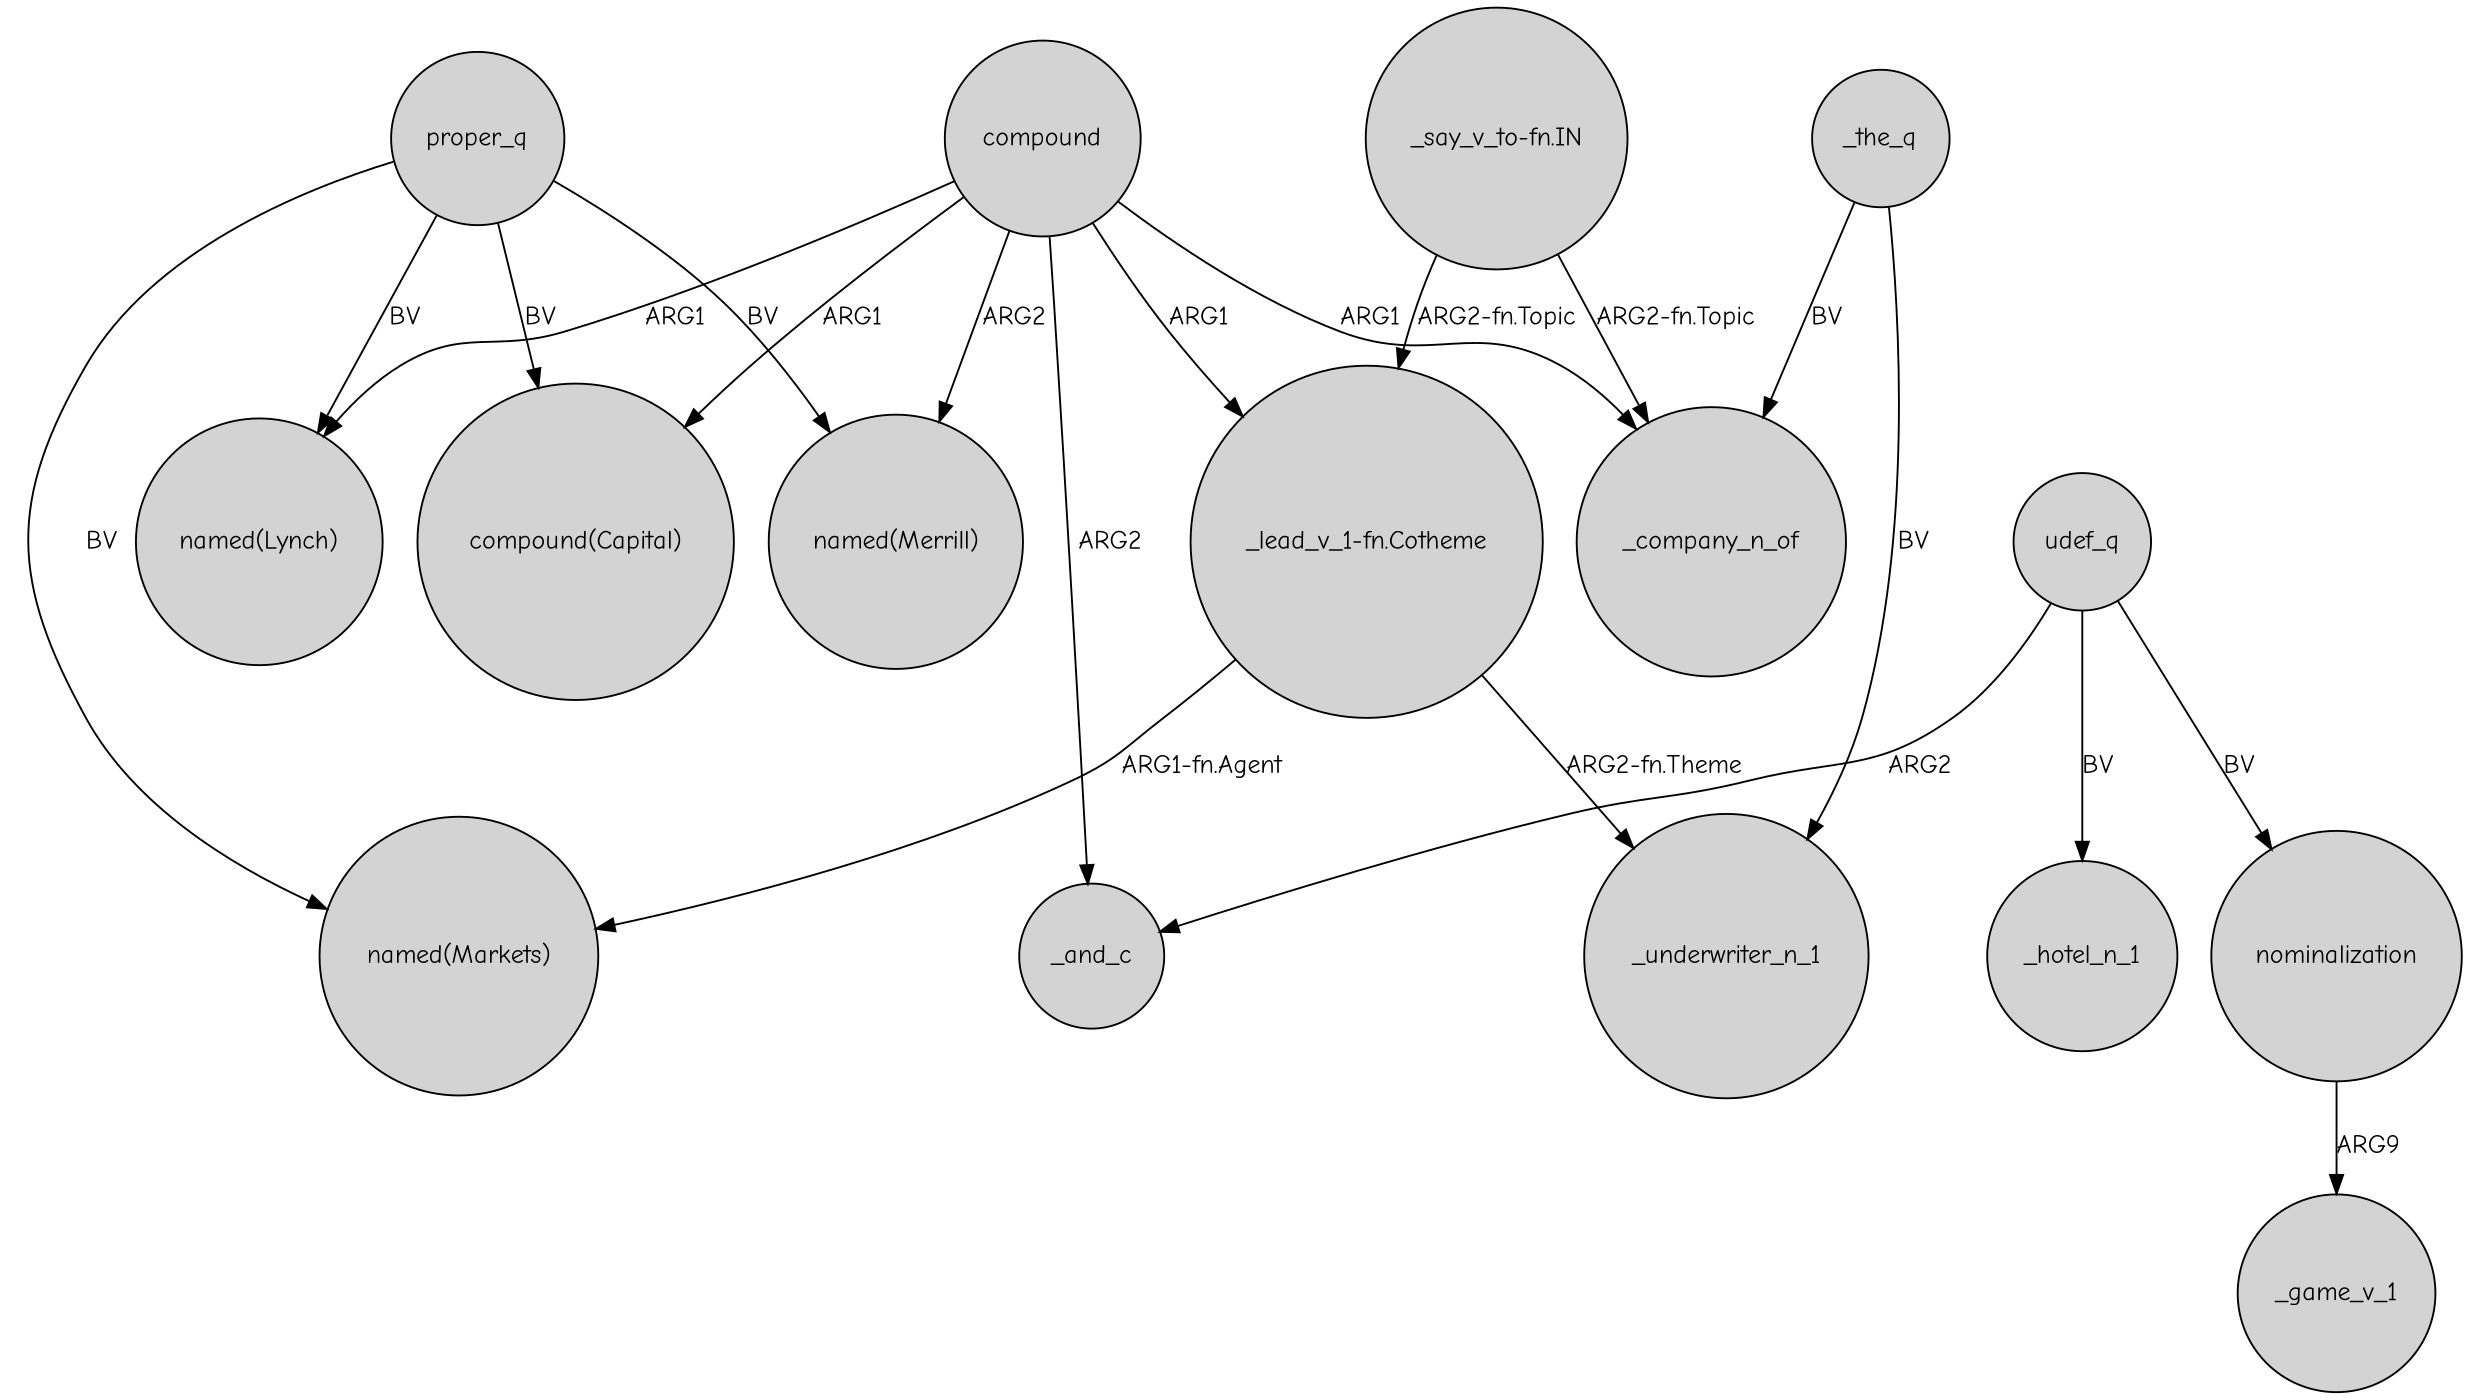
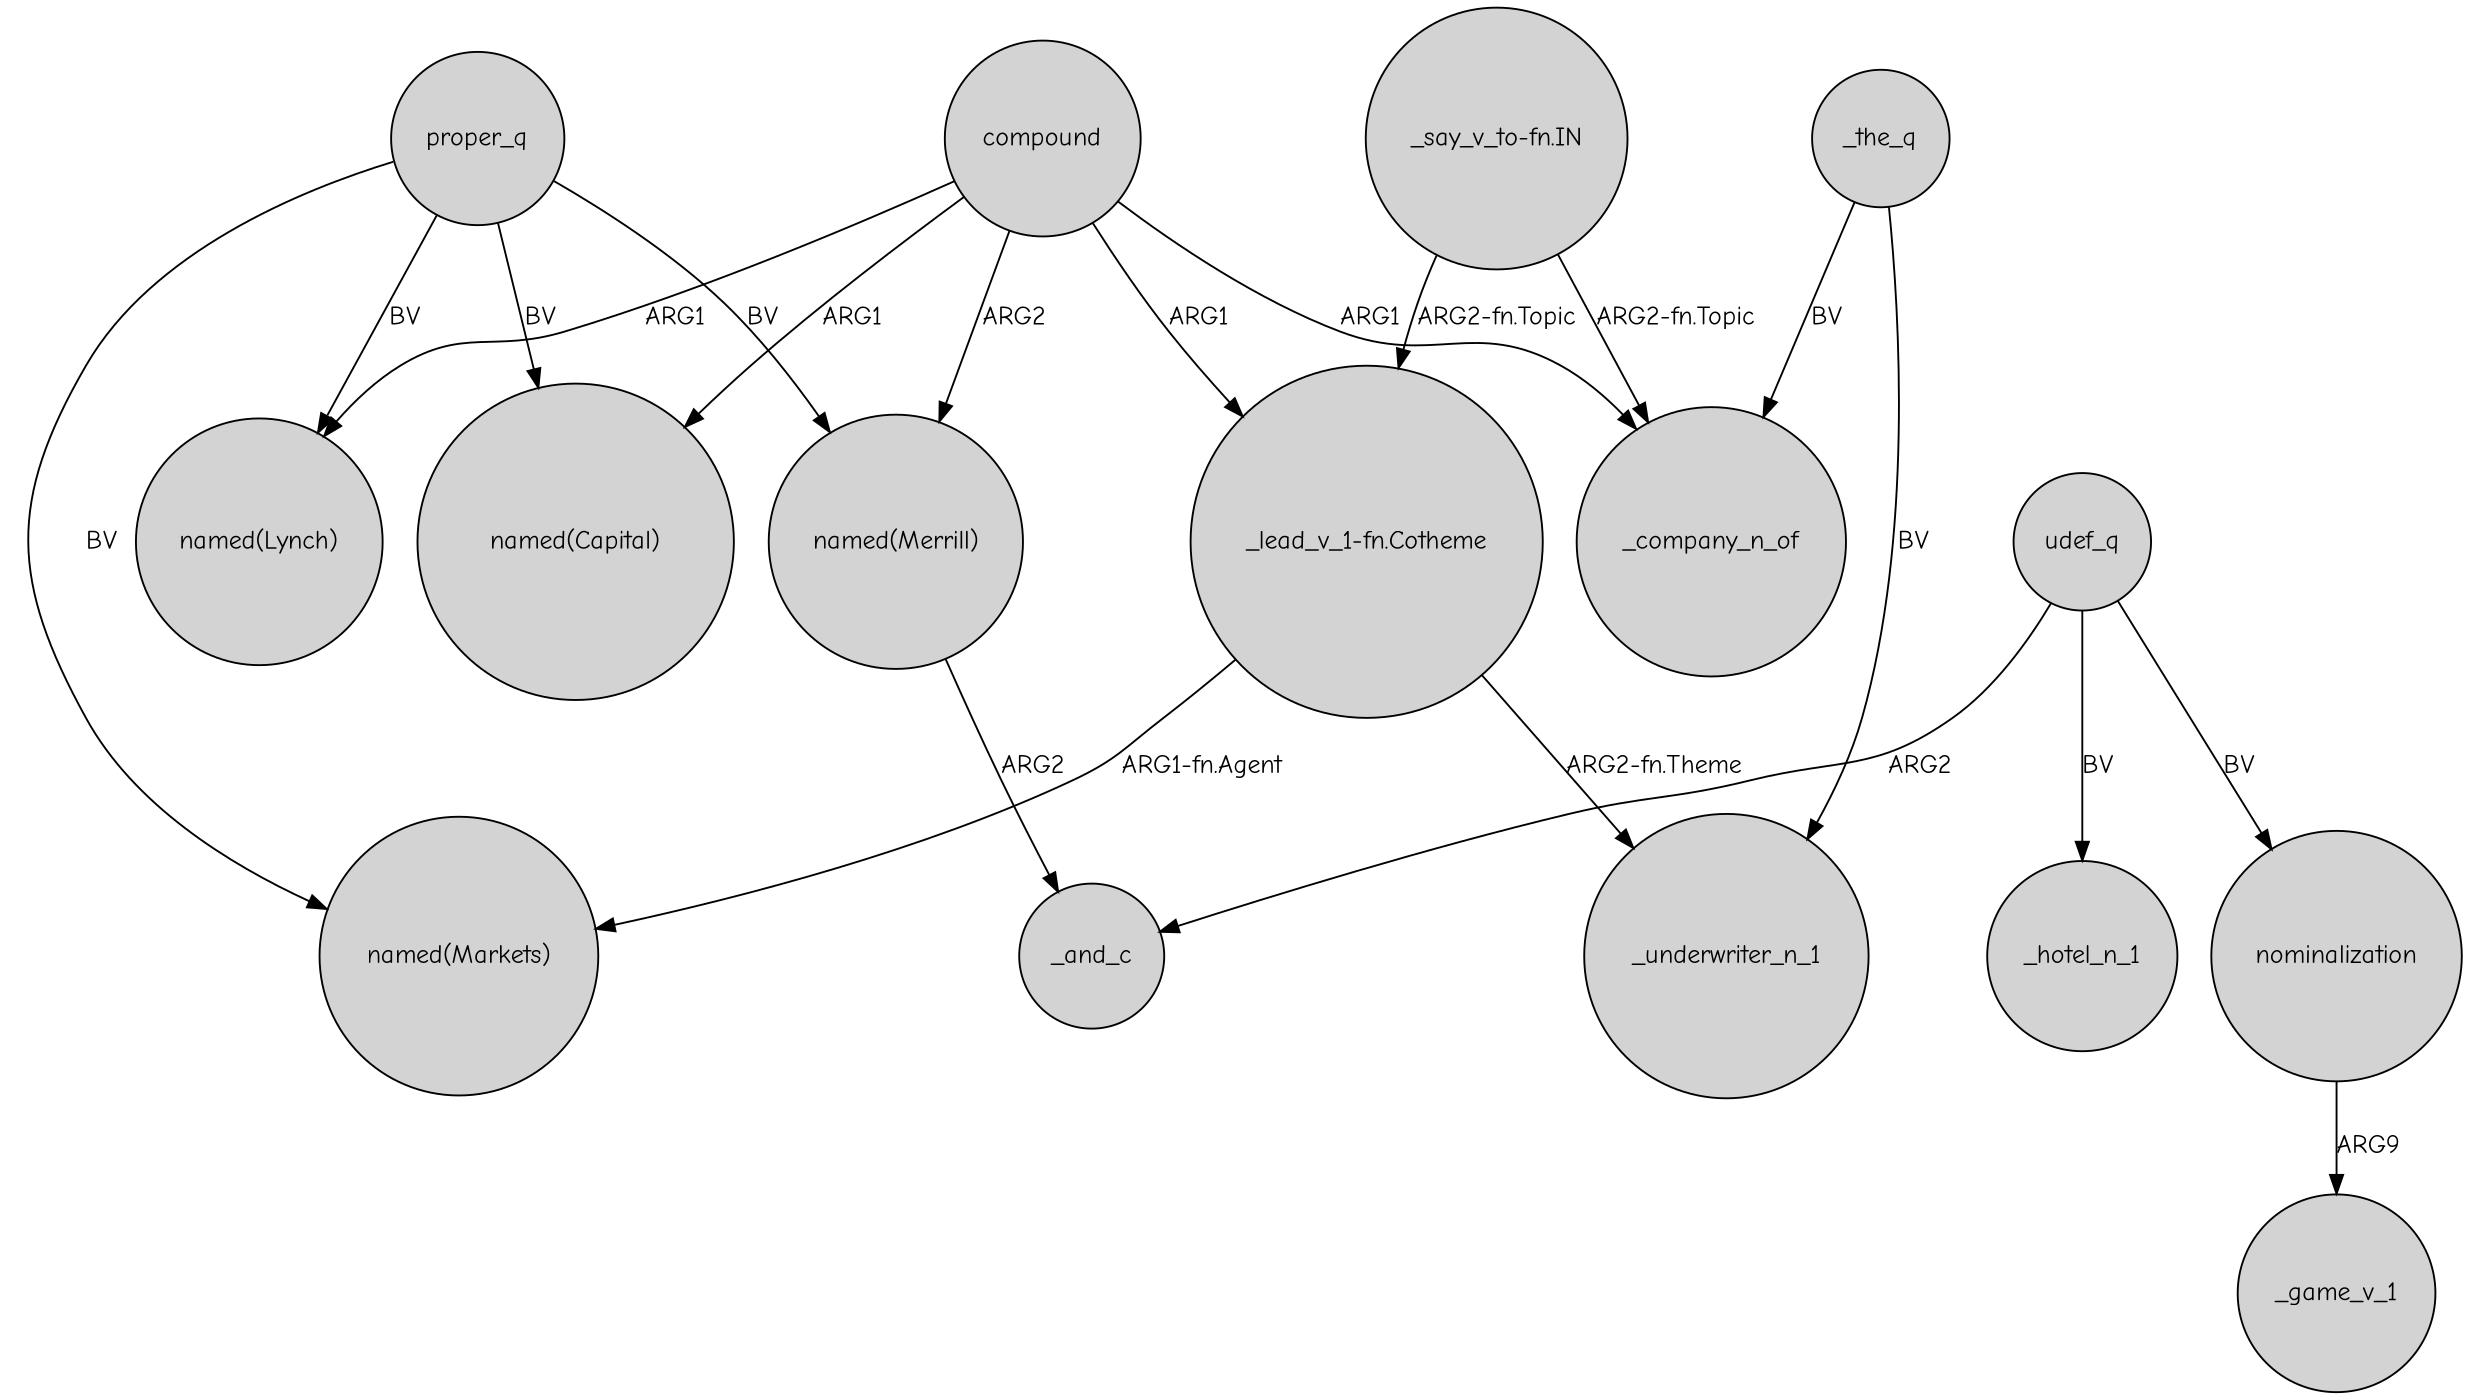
(576, 542) -> (576, 542)
(1069, 551) -> (996, 768)
